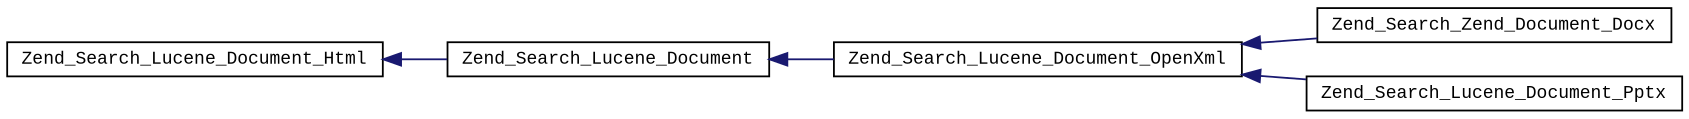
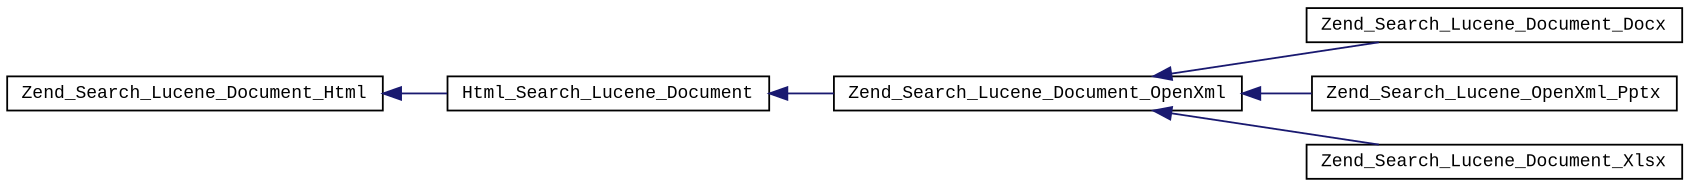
(1494, 25) -> (1494, 25)
(608, 59) -> (608, 93)
(1494, 93) -> (1494, 93)
none -> (1494, 162)
